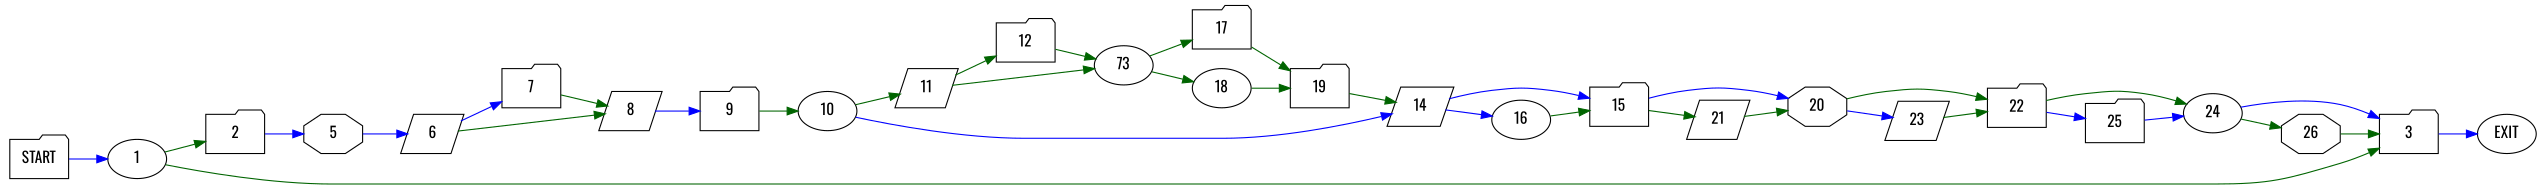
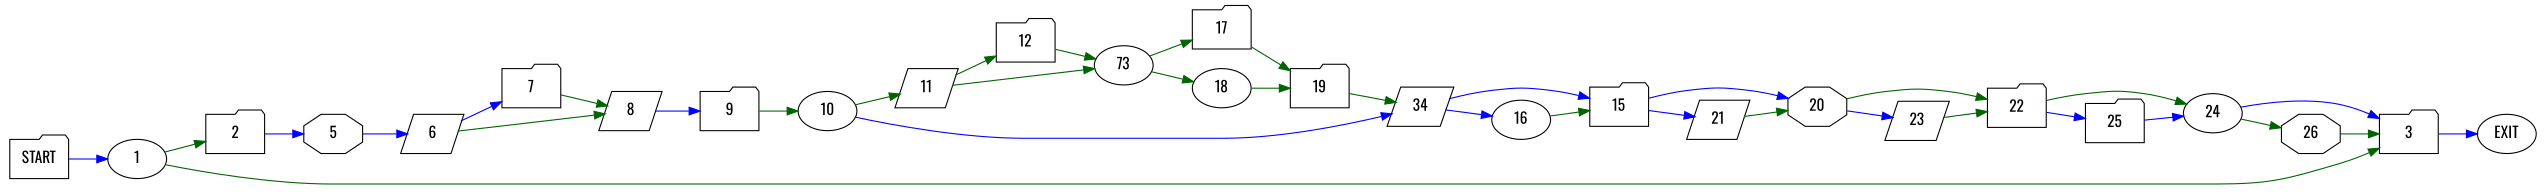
(1420, 107) -> (1420, 107)
(1666, 113) -> (1666, 113)
